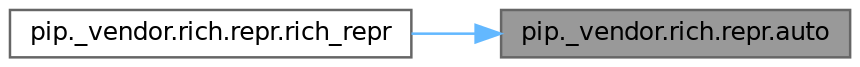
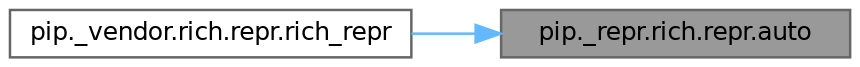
(676, 34) -> (676, 34)
